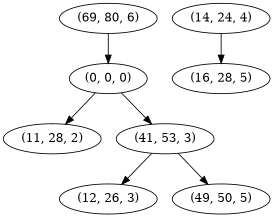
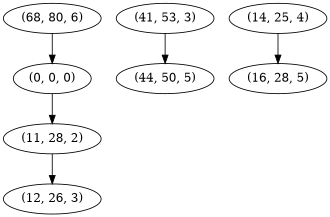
(108, 18) -> (52, 18)
(221, 18) -> (278, 18)
(134, 106) -> none
(140, 166) -> (52, 165)
(221, 199) -> (165, 79)
